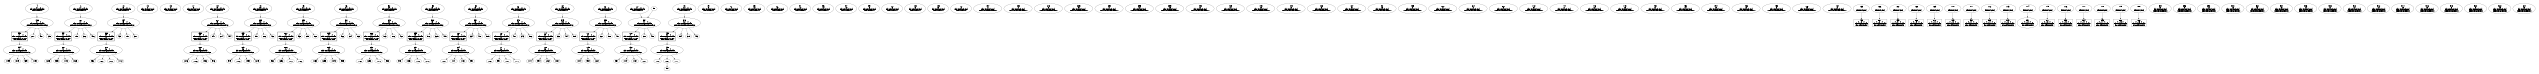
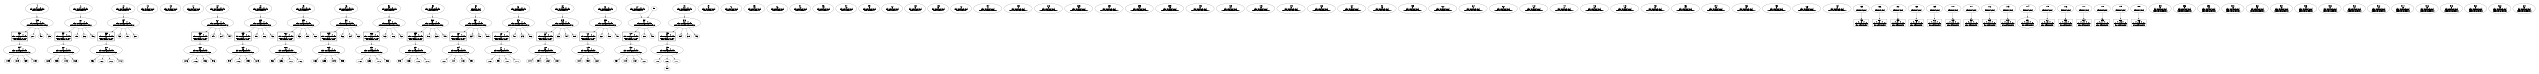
(476, 9) -> (476, 9)
